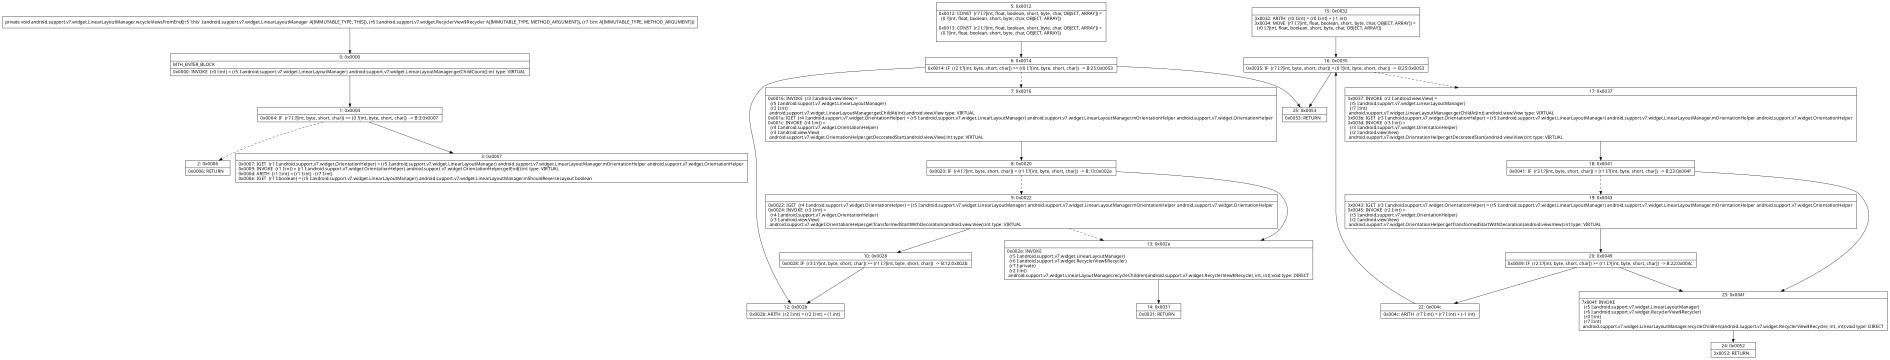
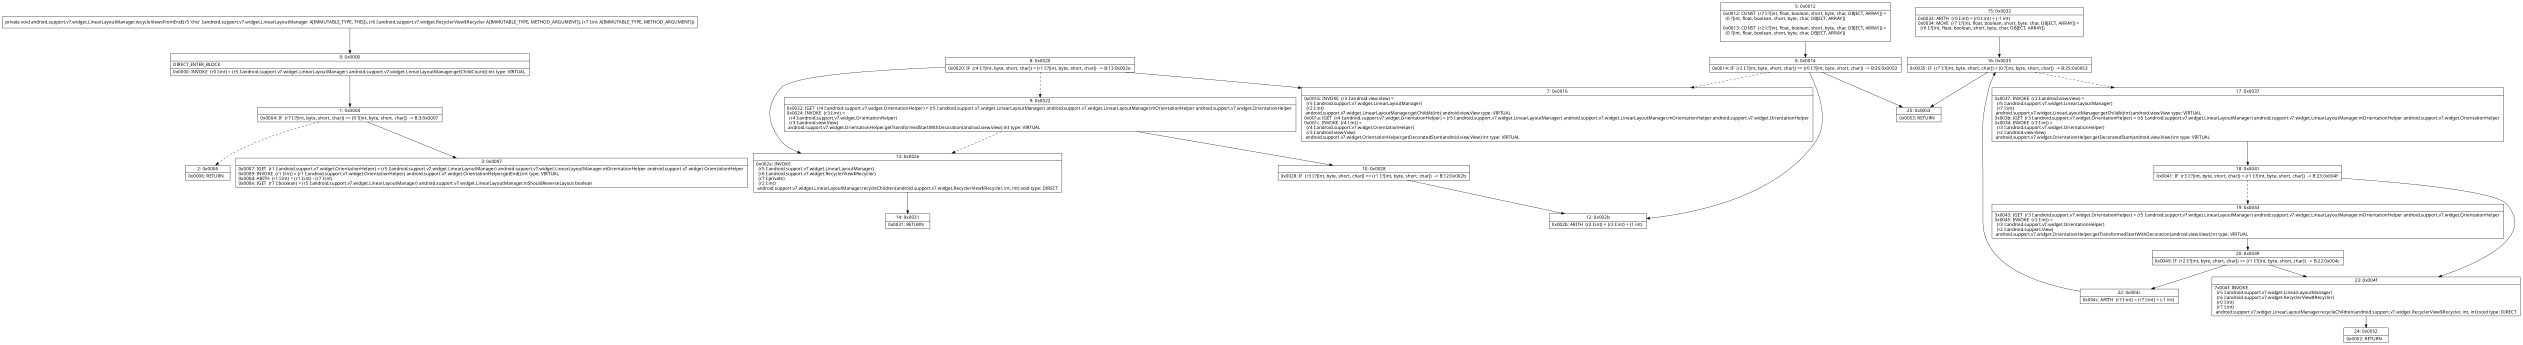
(194, 65) -> (197, 65)
(1021, 149) -> (1212, 80)
(1373, 220) -> (2024, 230)
